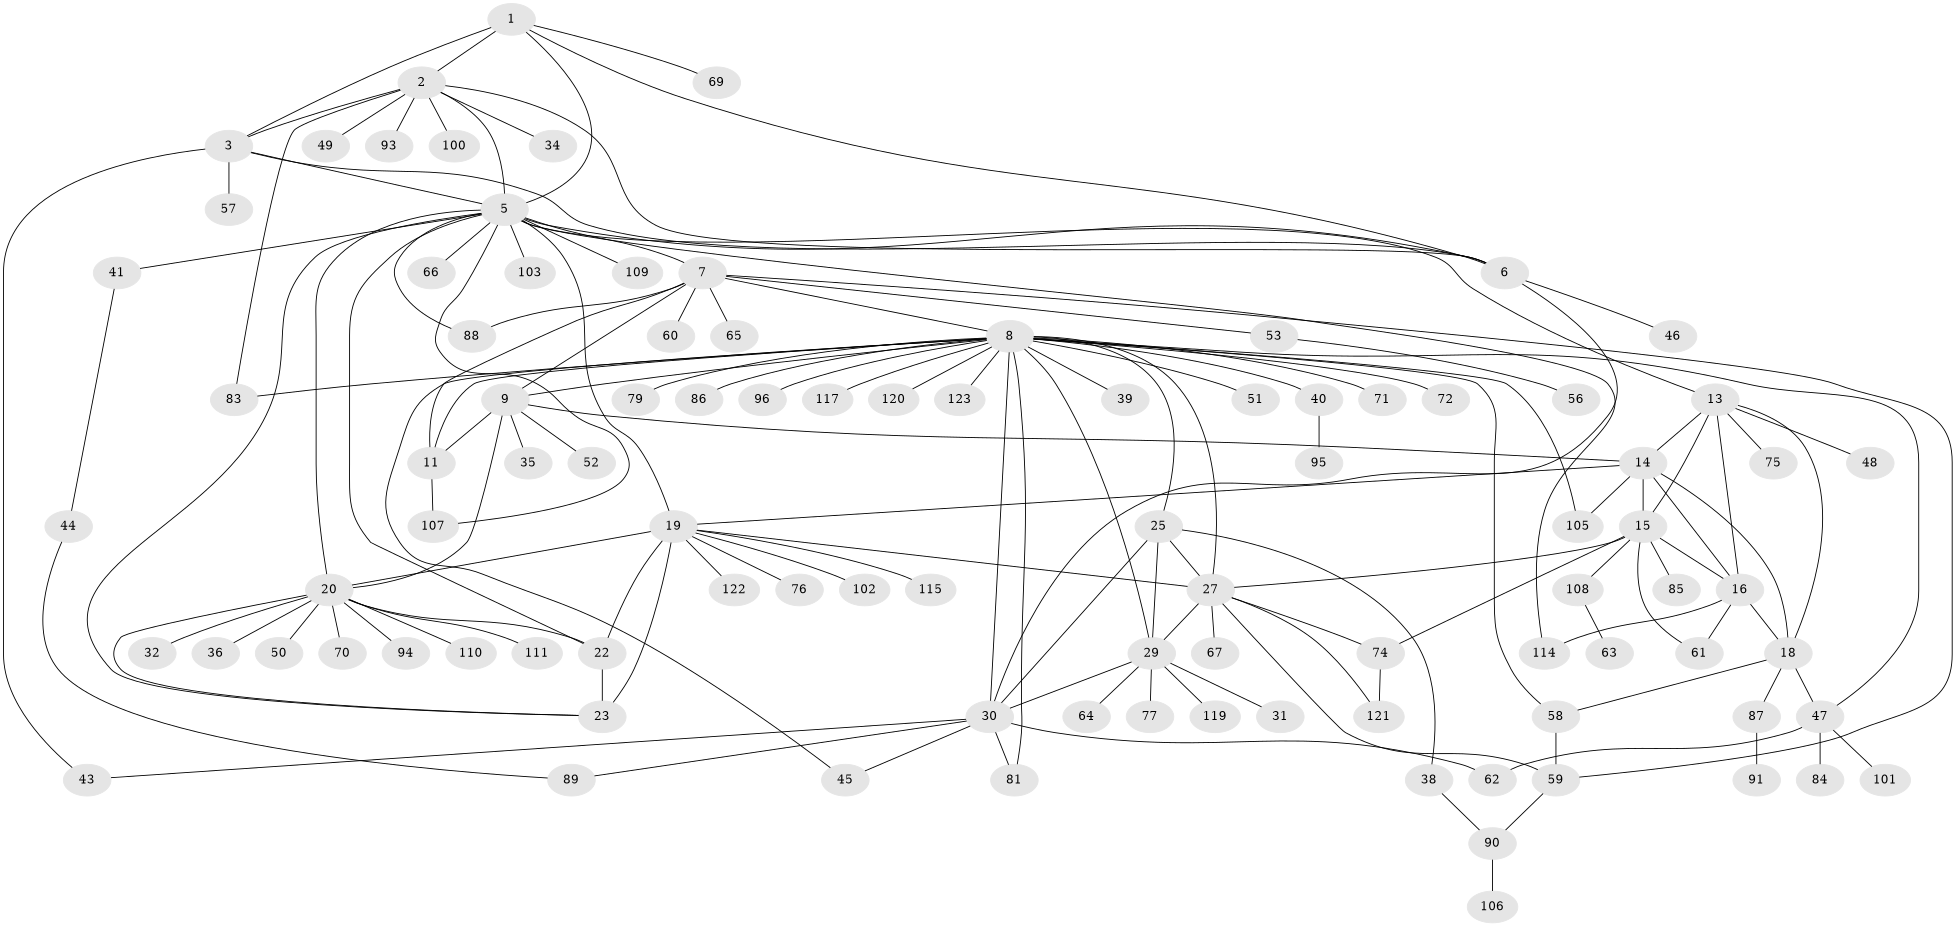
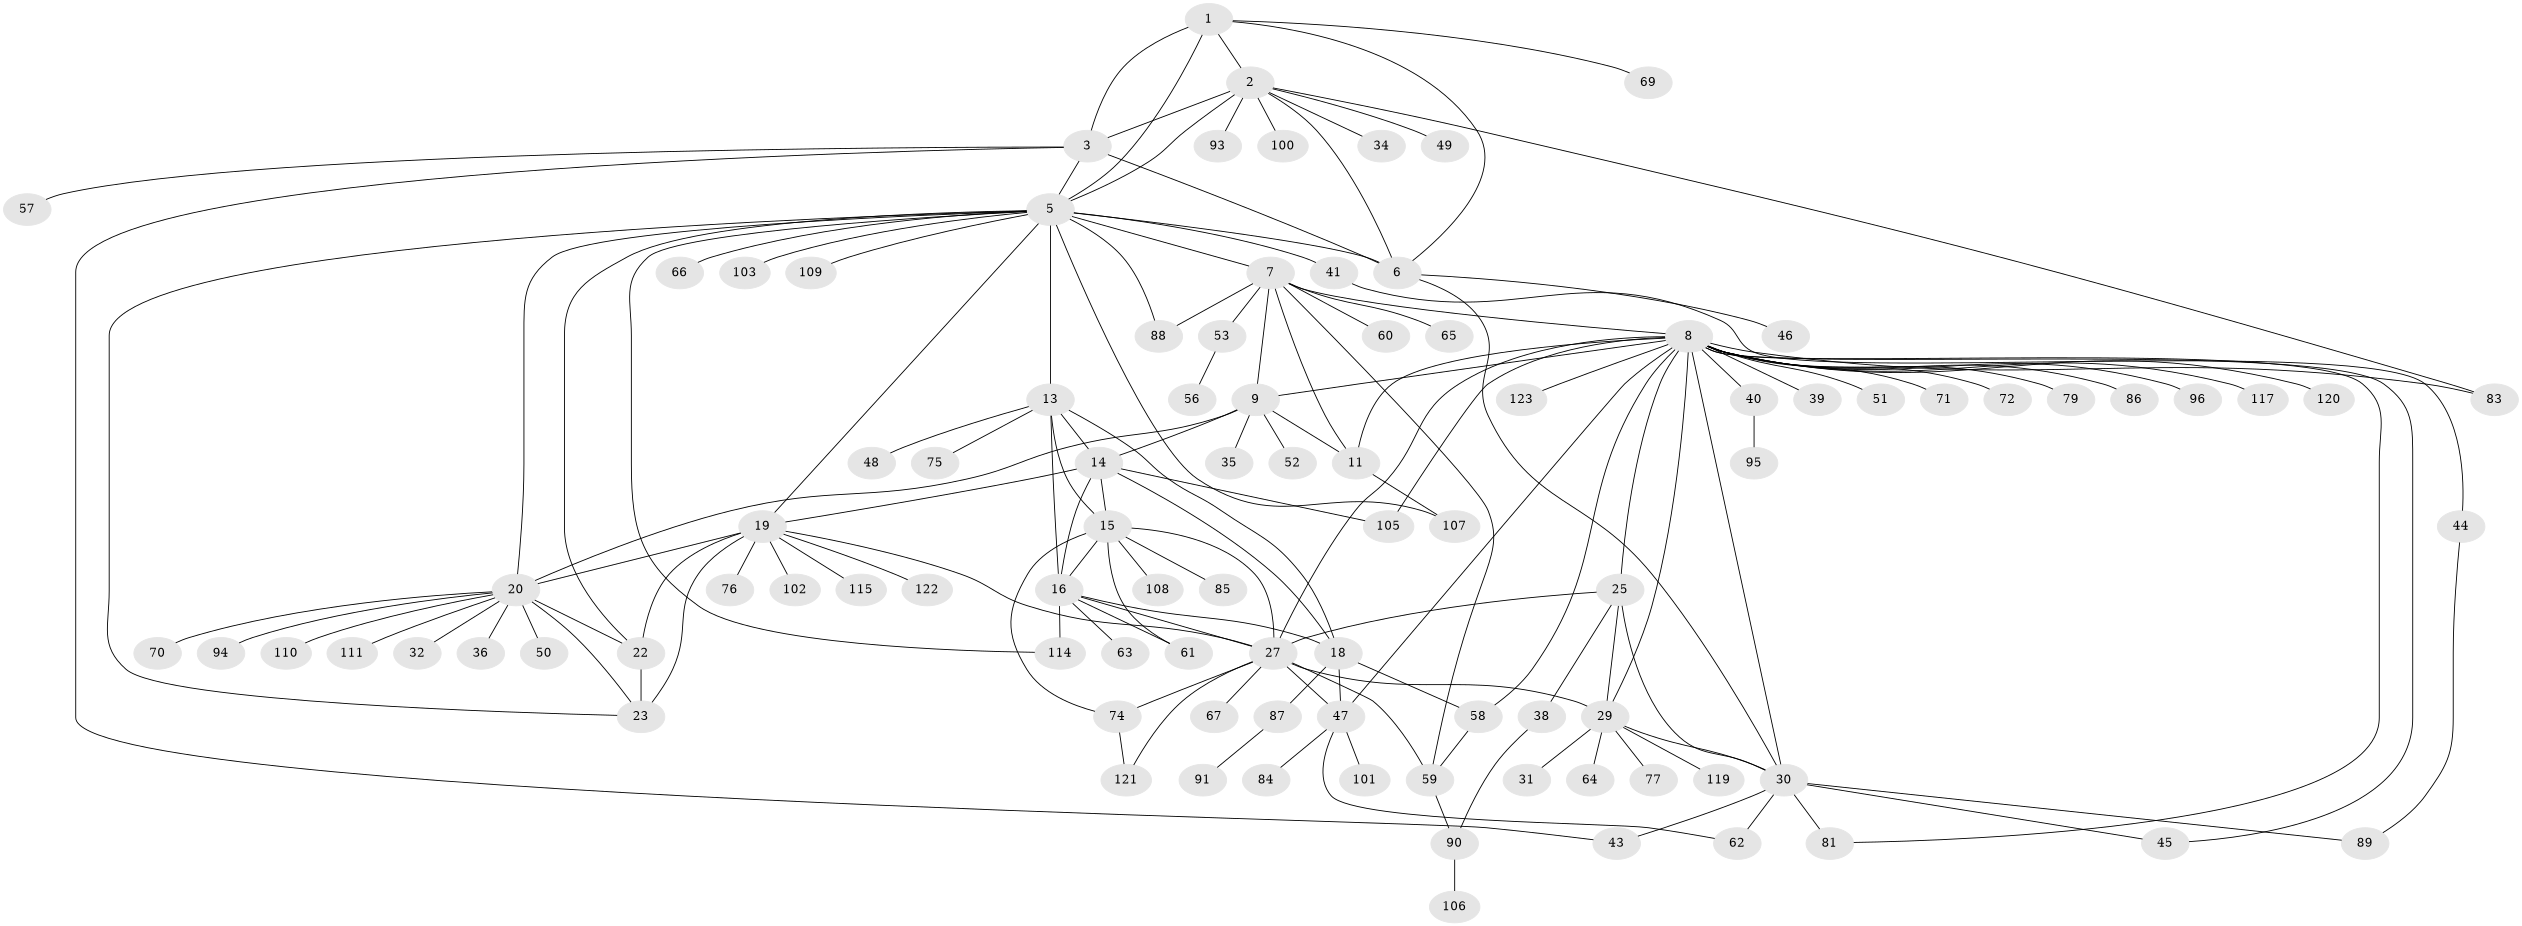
none -> (1166, 622)
(1594, 622) -> (1098, 627)
none -> (1303, 682)
